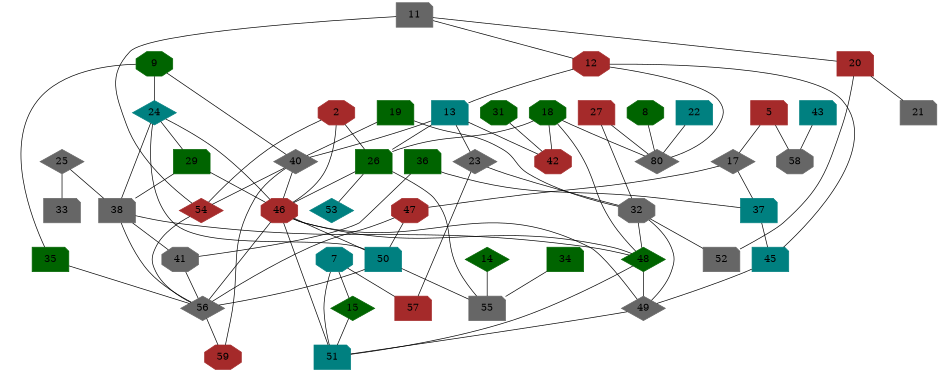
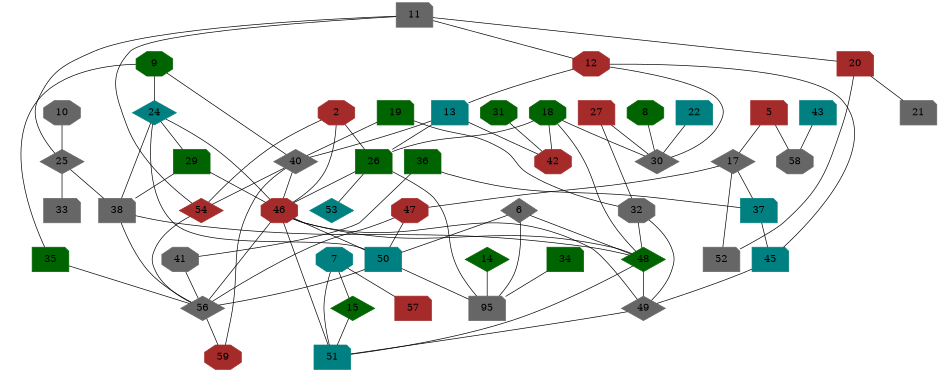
none -> (176, 33)
none -> (62, 113)
(475, 162) -> none
(657, 162) -> (657, 162)
none -> (519, 211)
(677, 234) -> (727, 212)
(150, 236) -> none
(487, 308) -> (487, 308)
